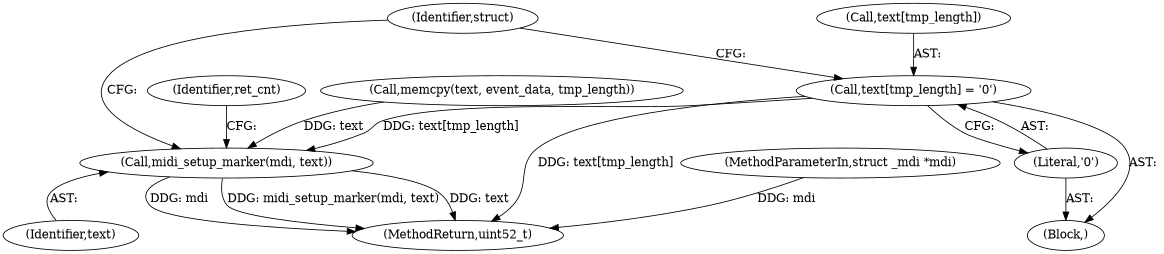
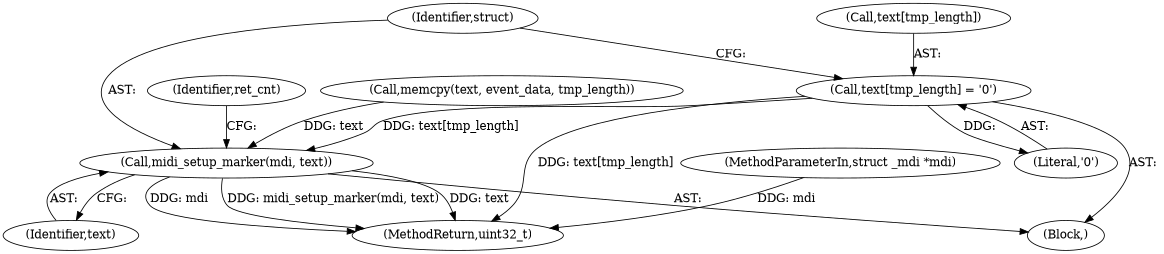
(124, 91) -> (124, 91)
(981, 127) -> (981, 127)
none -> (104, 189)
(1066, 195) -> (674, 205)
(458, 235) -> (458, 235)
